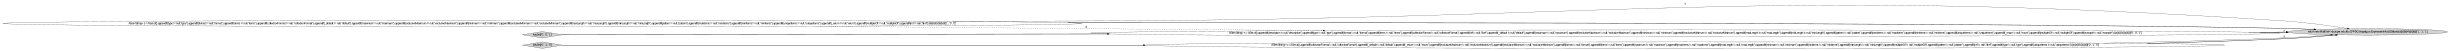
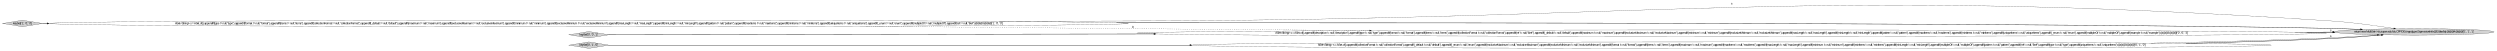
none -> (22, 23)
